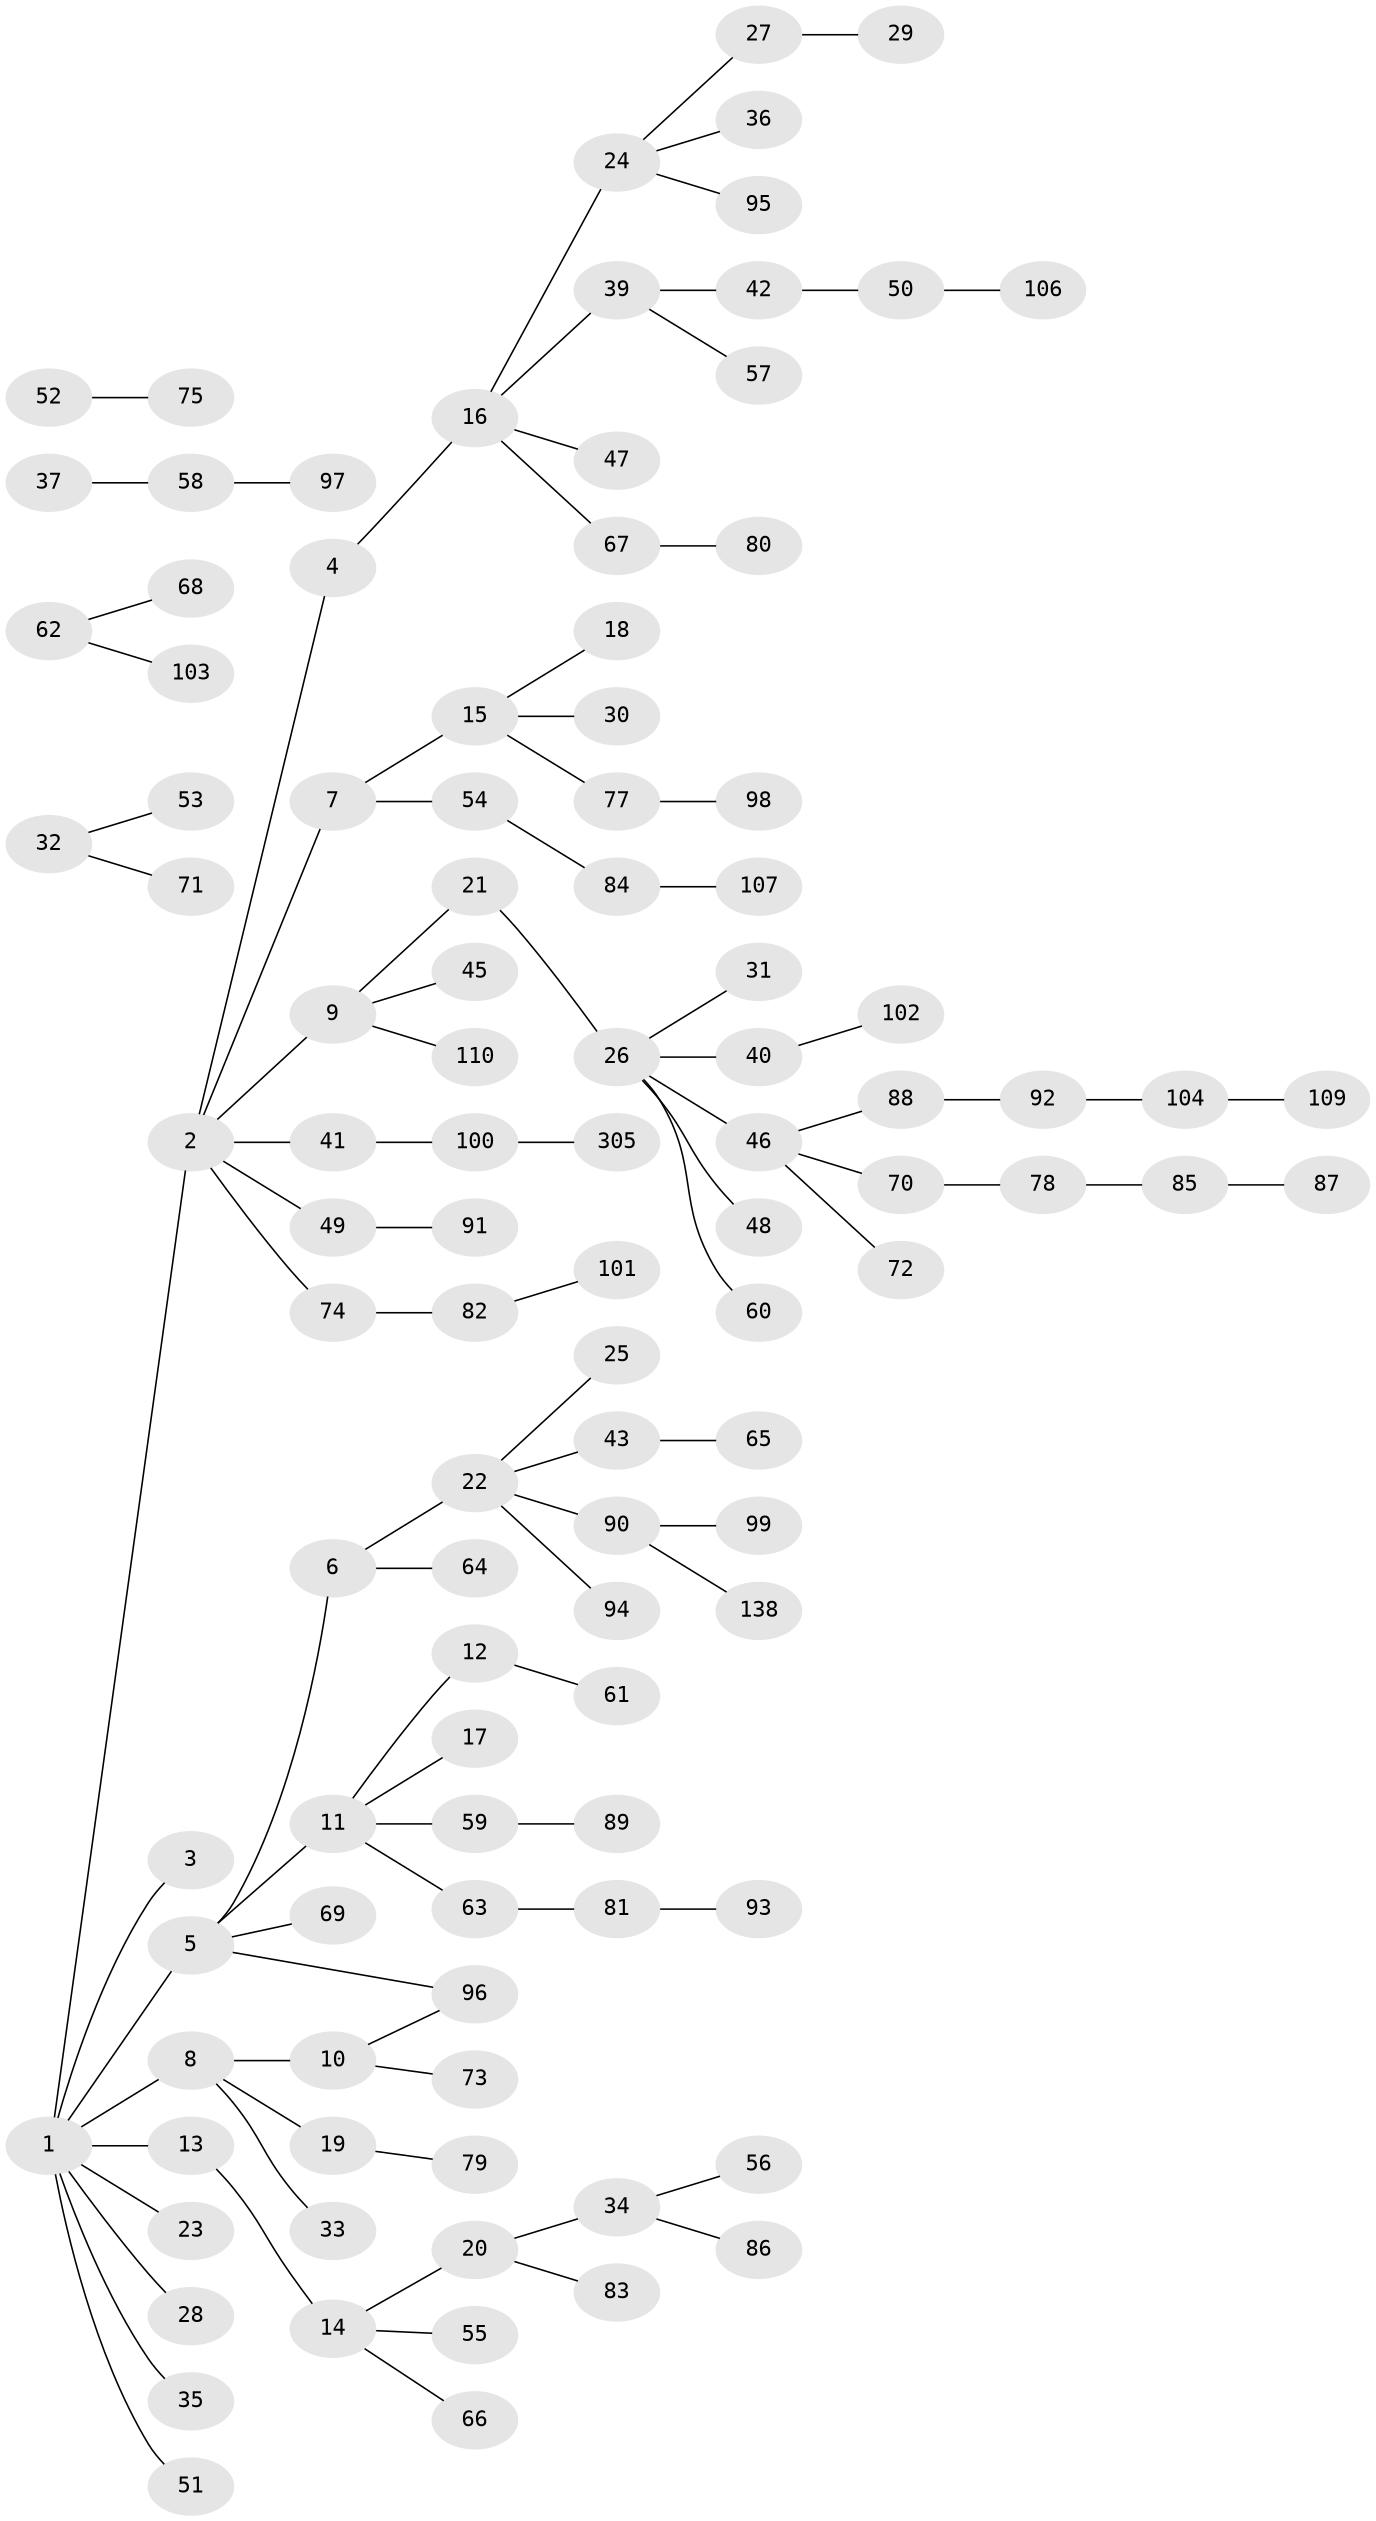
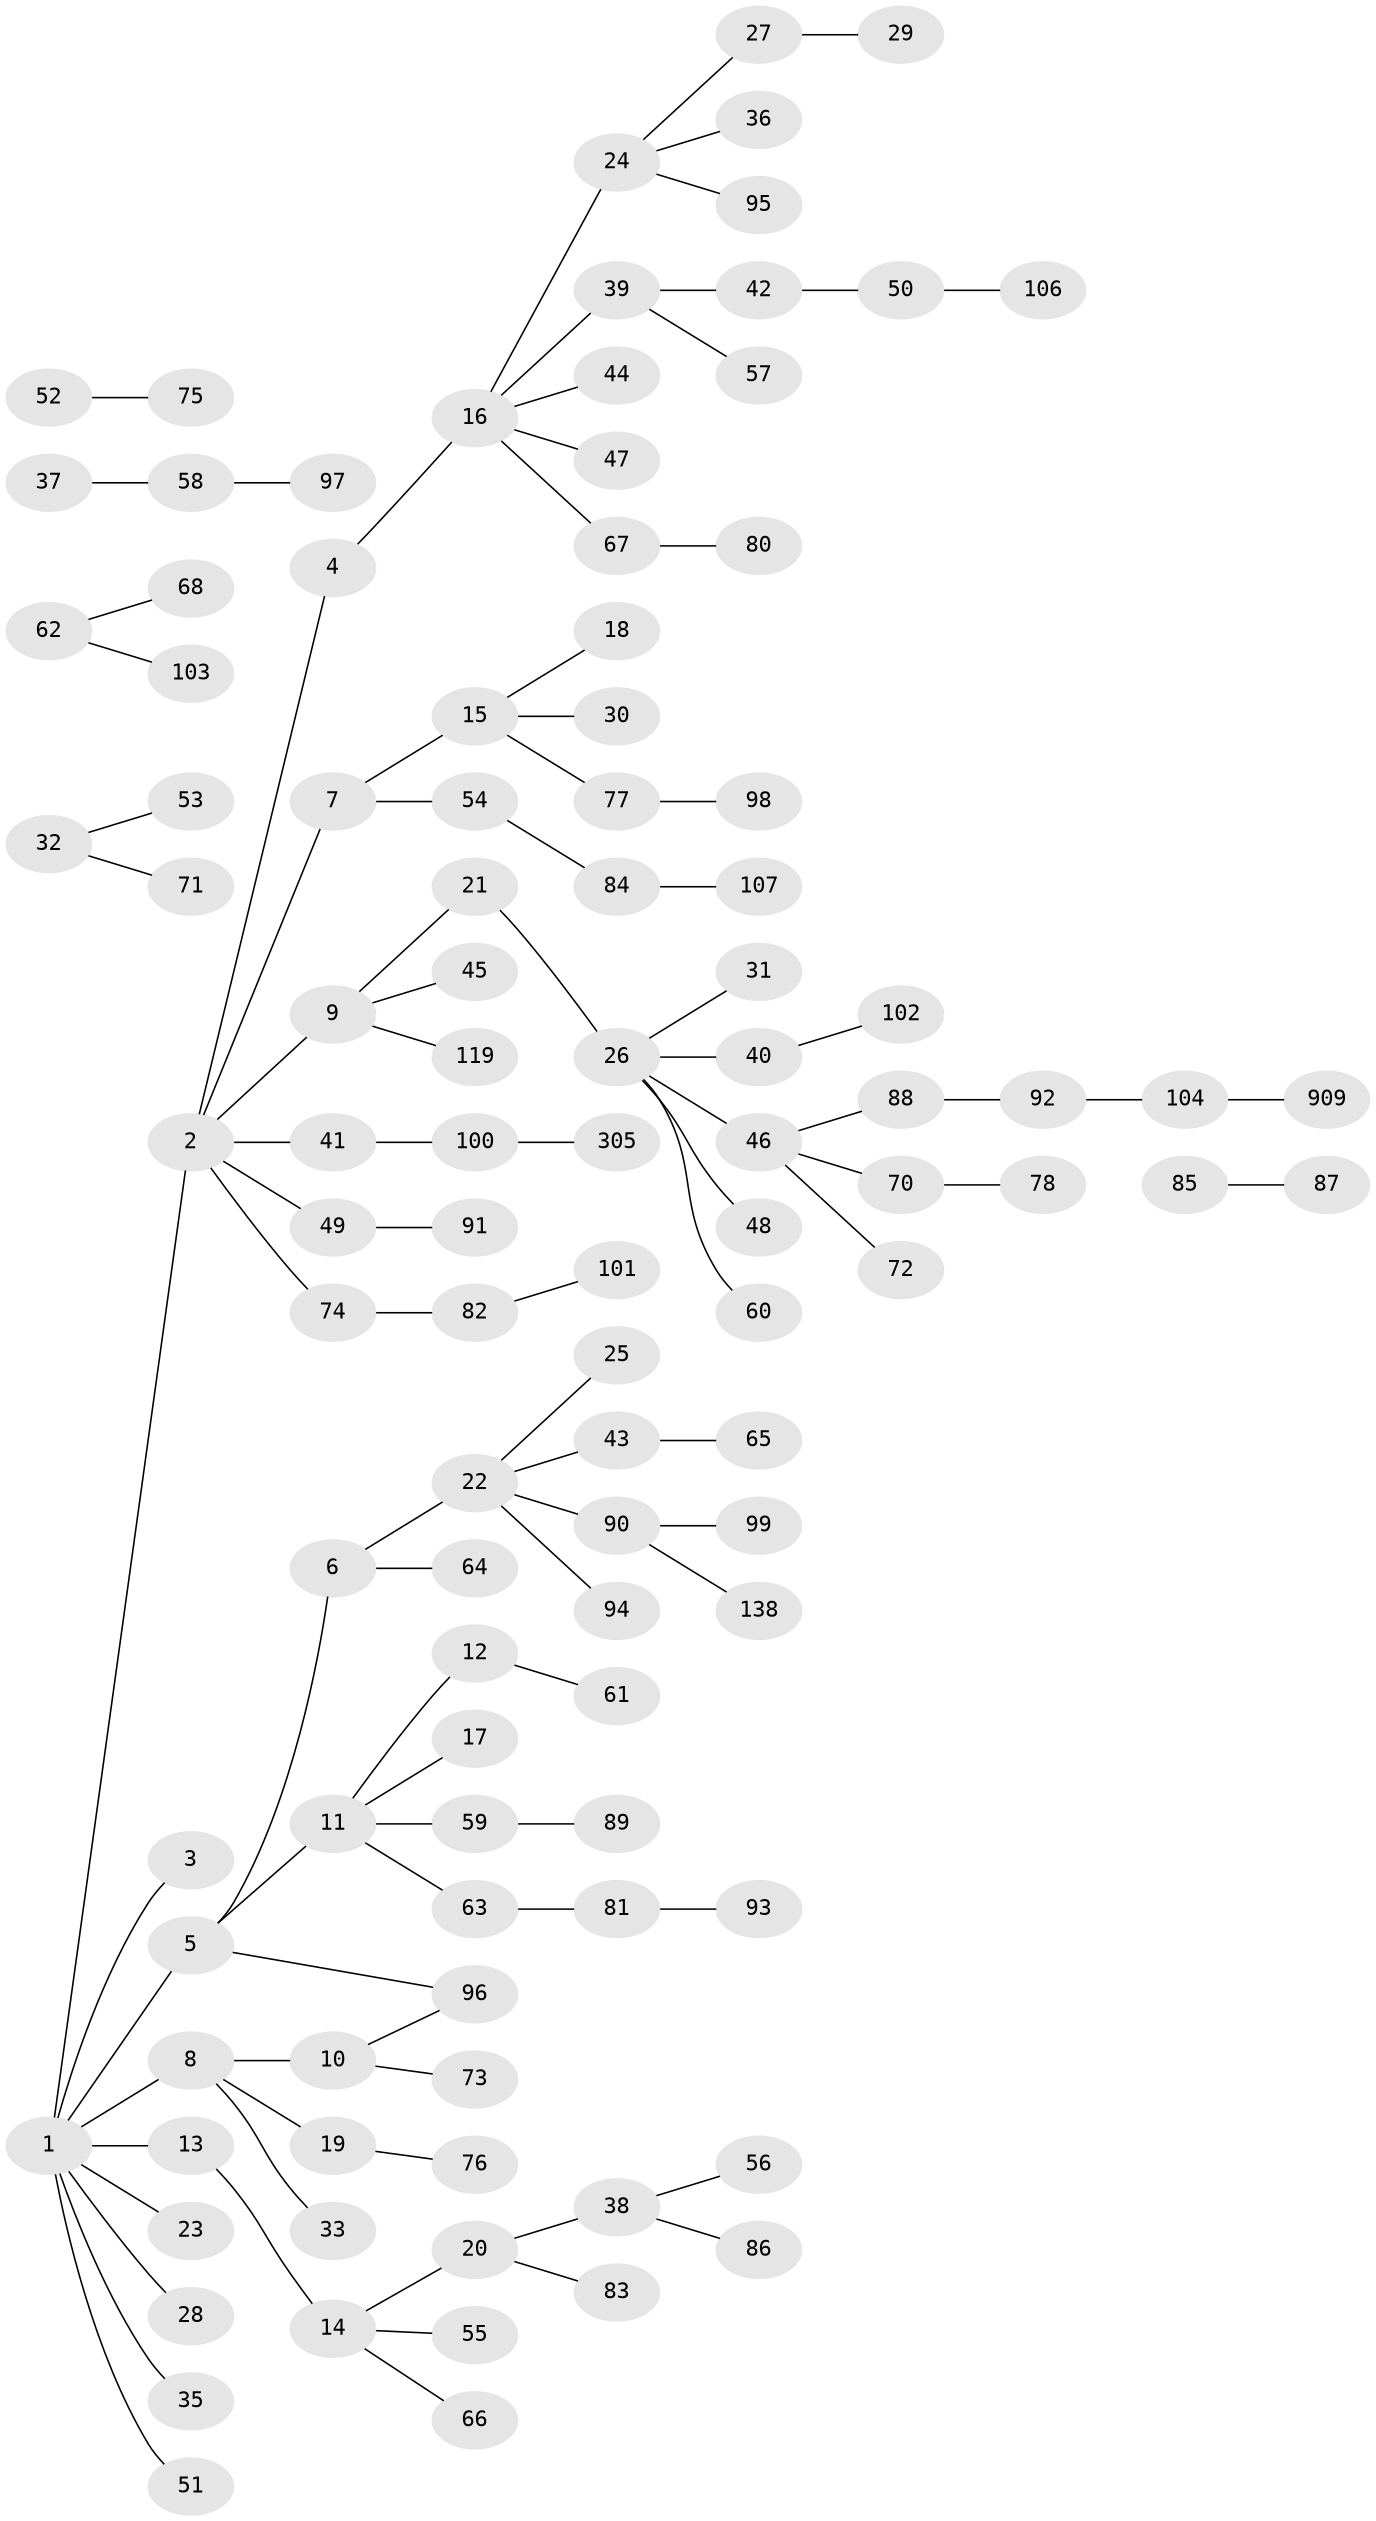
none -> (617, 376)
(475, 1057) -> (475, 1057)
(1327, 1100) -> (1327, 1100)
(1114, 1185) -> none
(333, 1915) -> none
(475, 2165) -> (475, 2165)
(617, 2207) -> (617, 2207)
